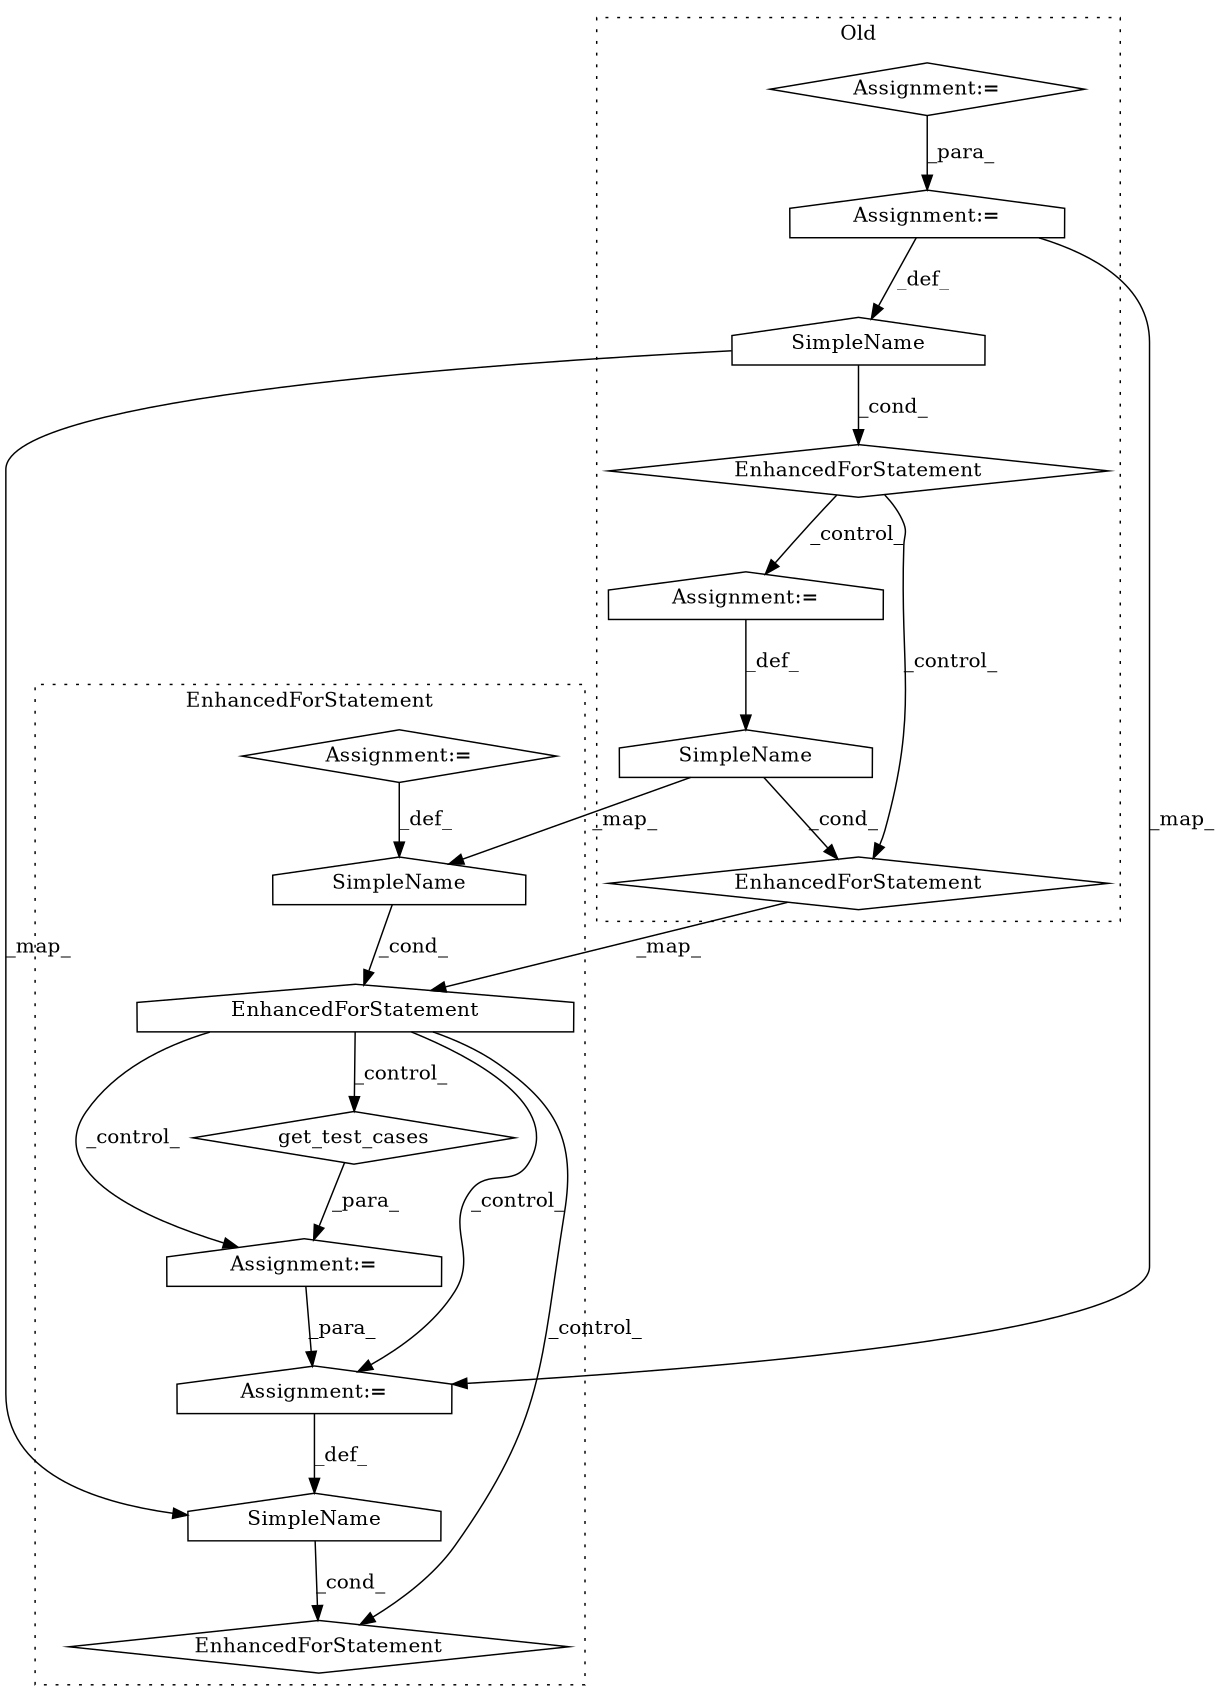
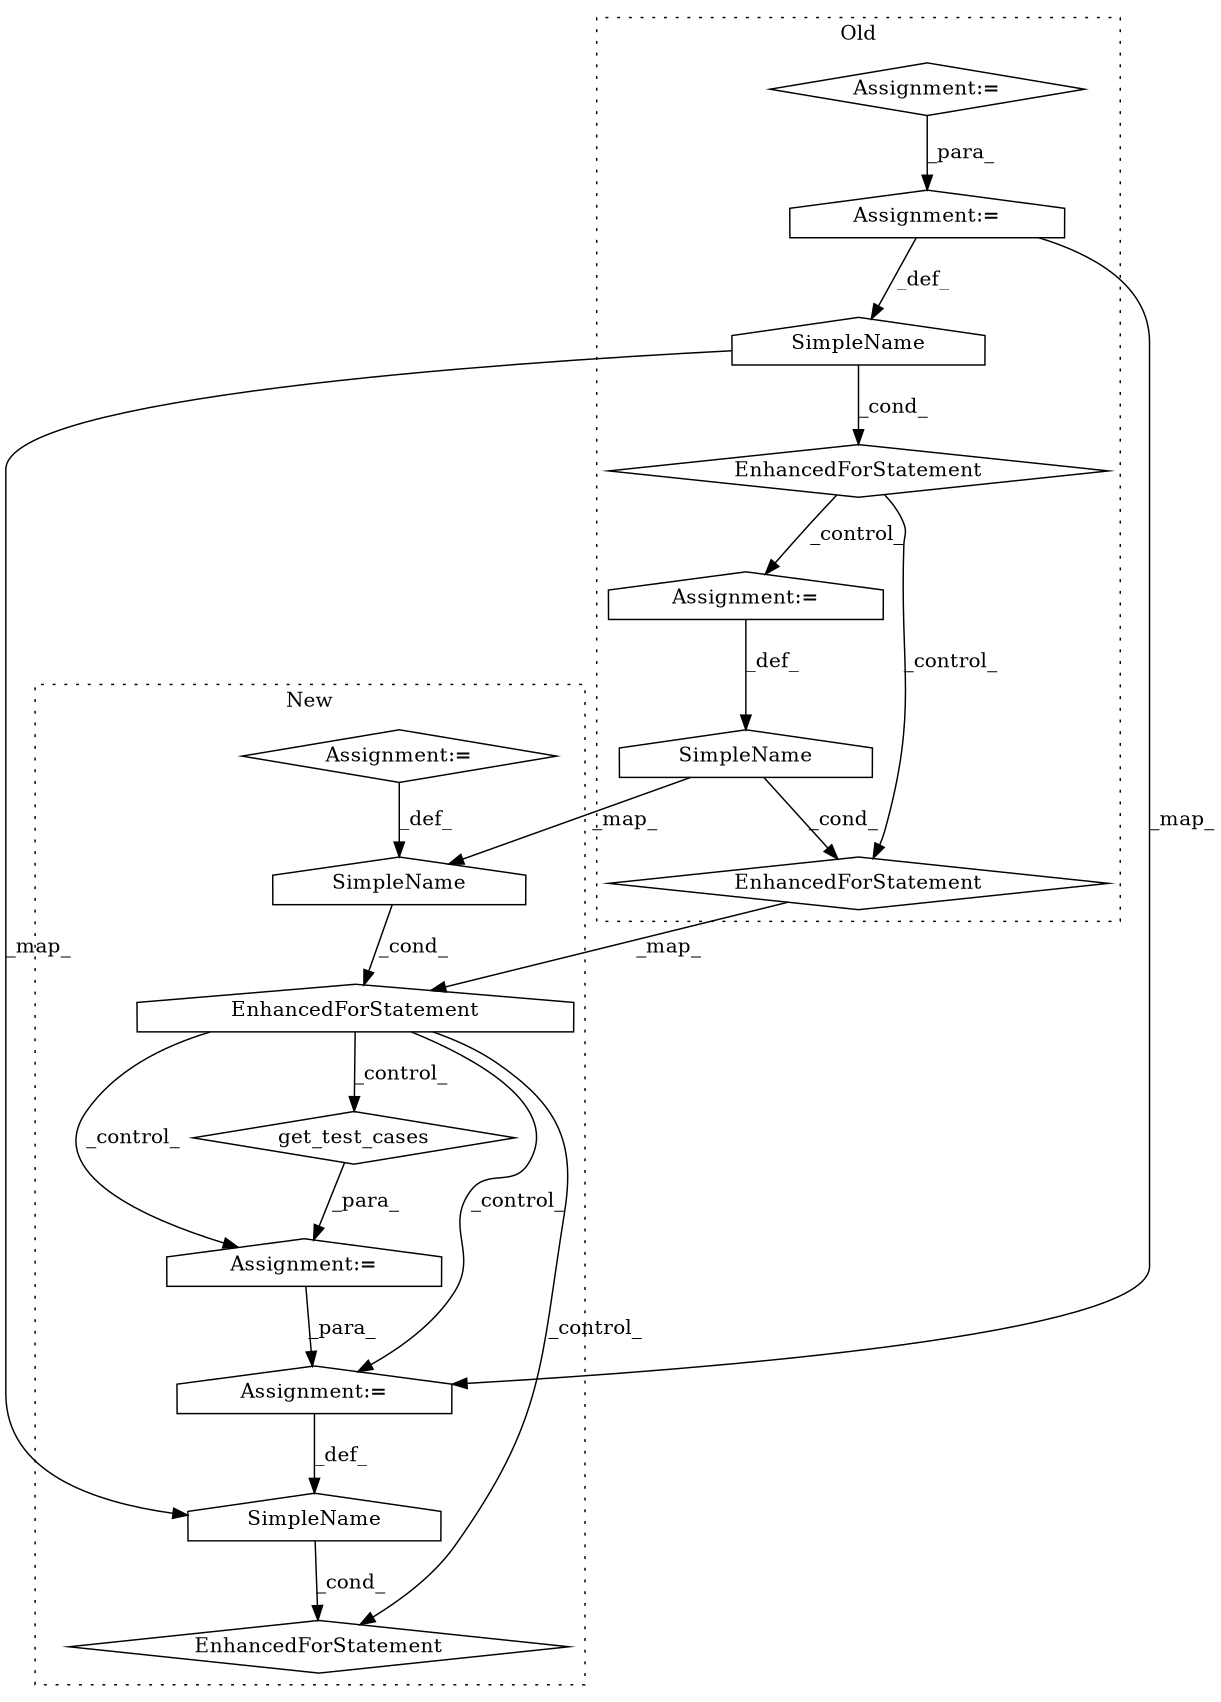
(310, 701) -> (310, 701)
